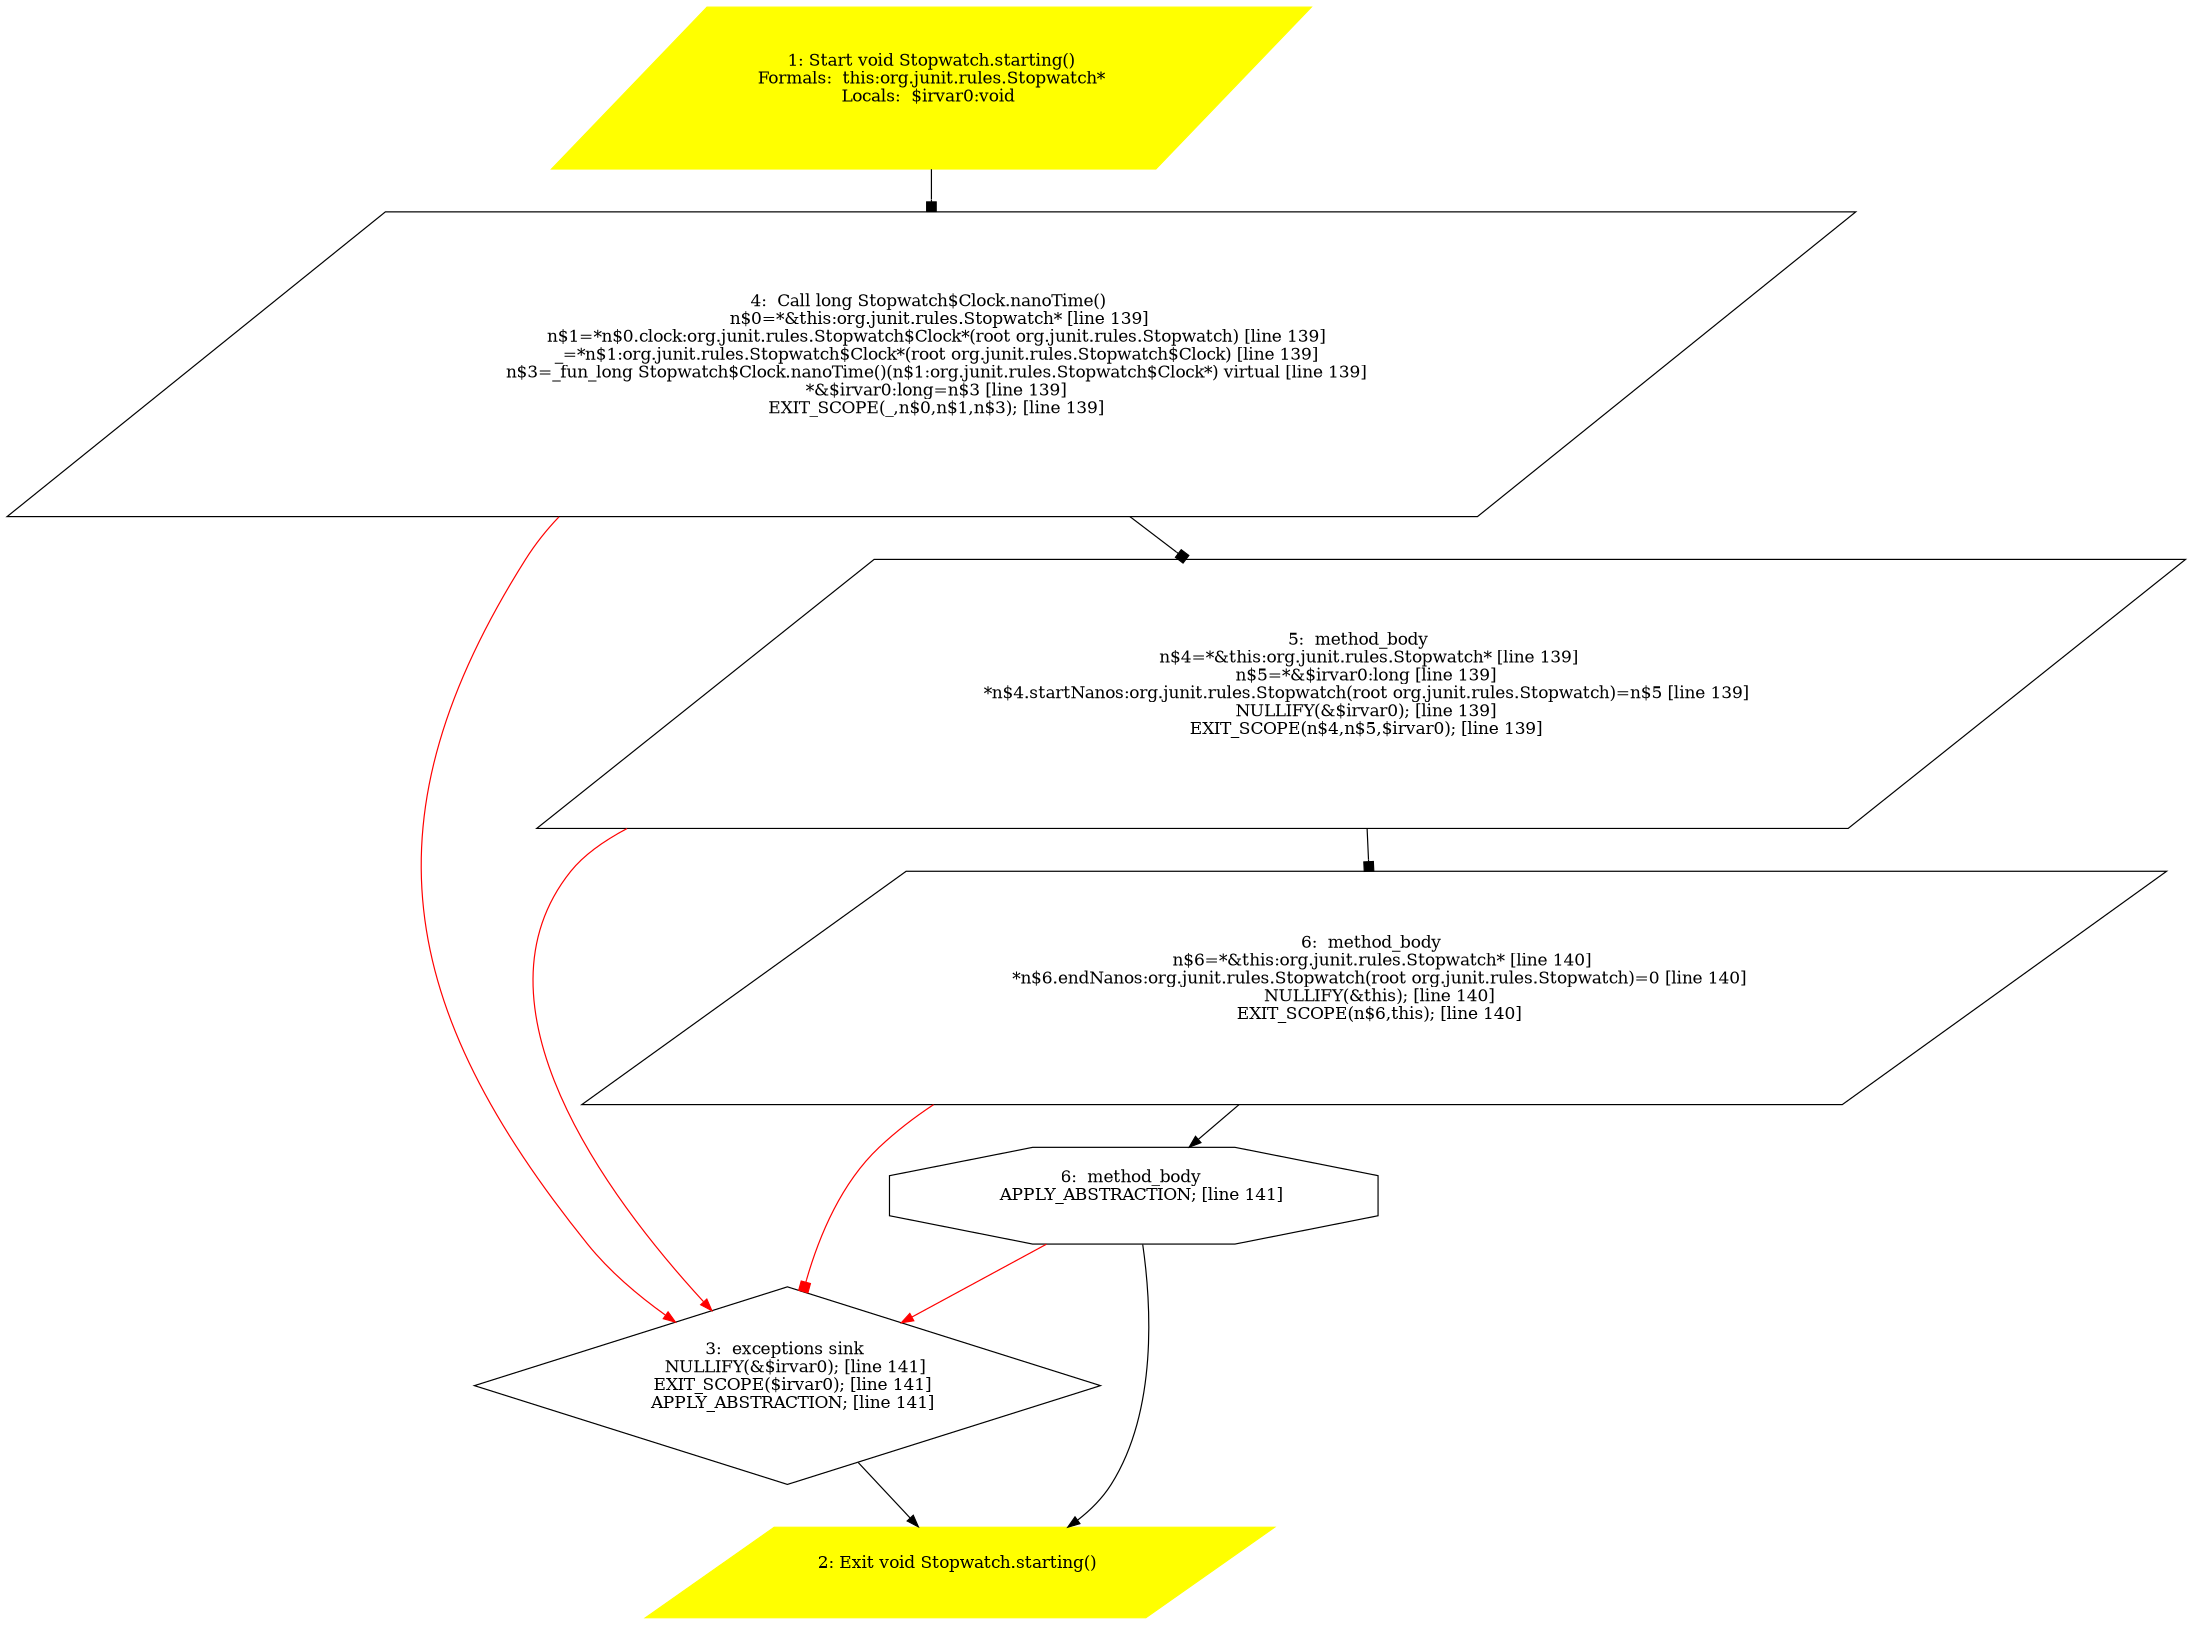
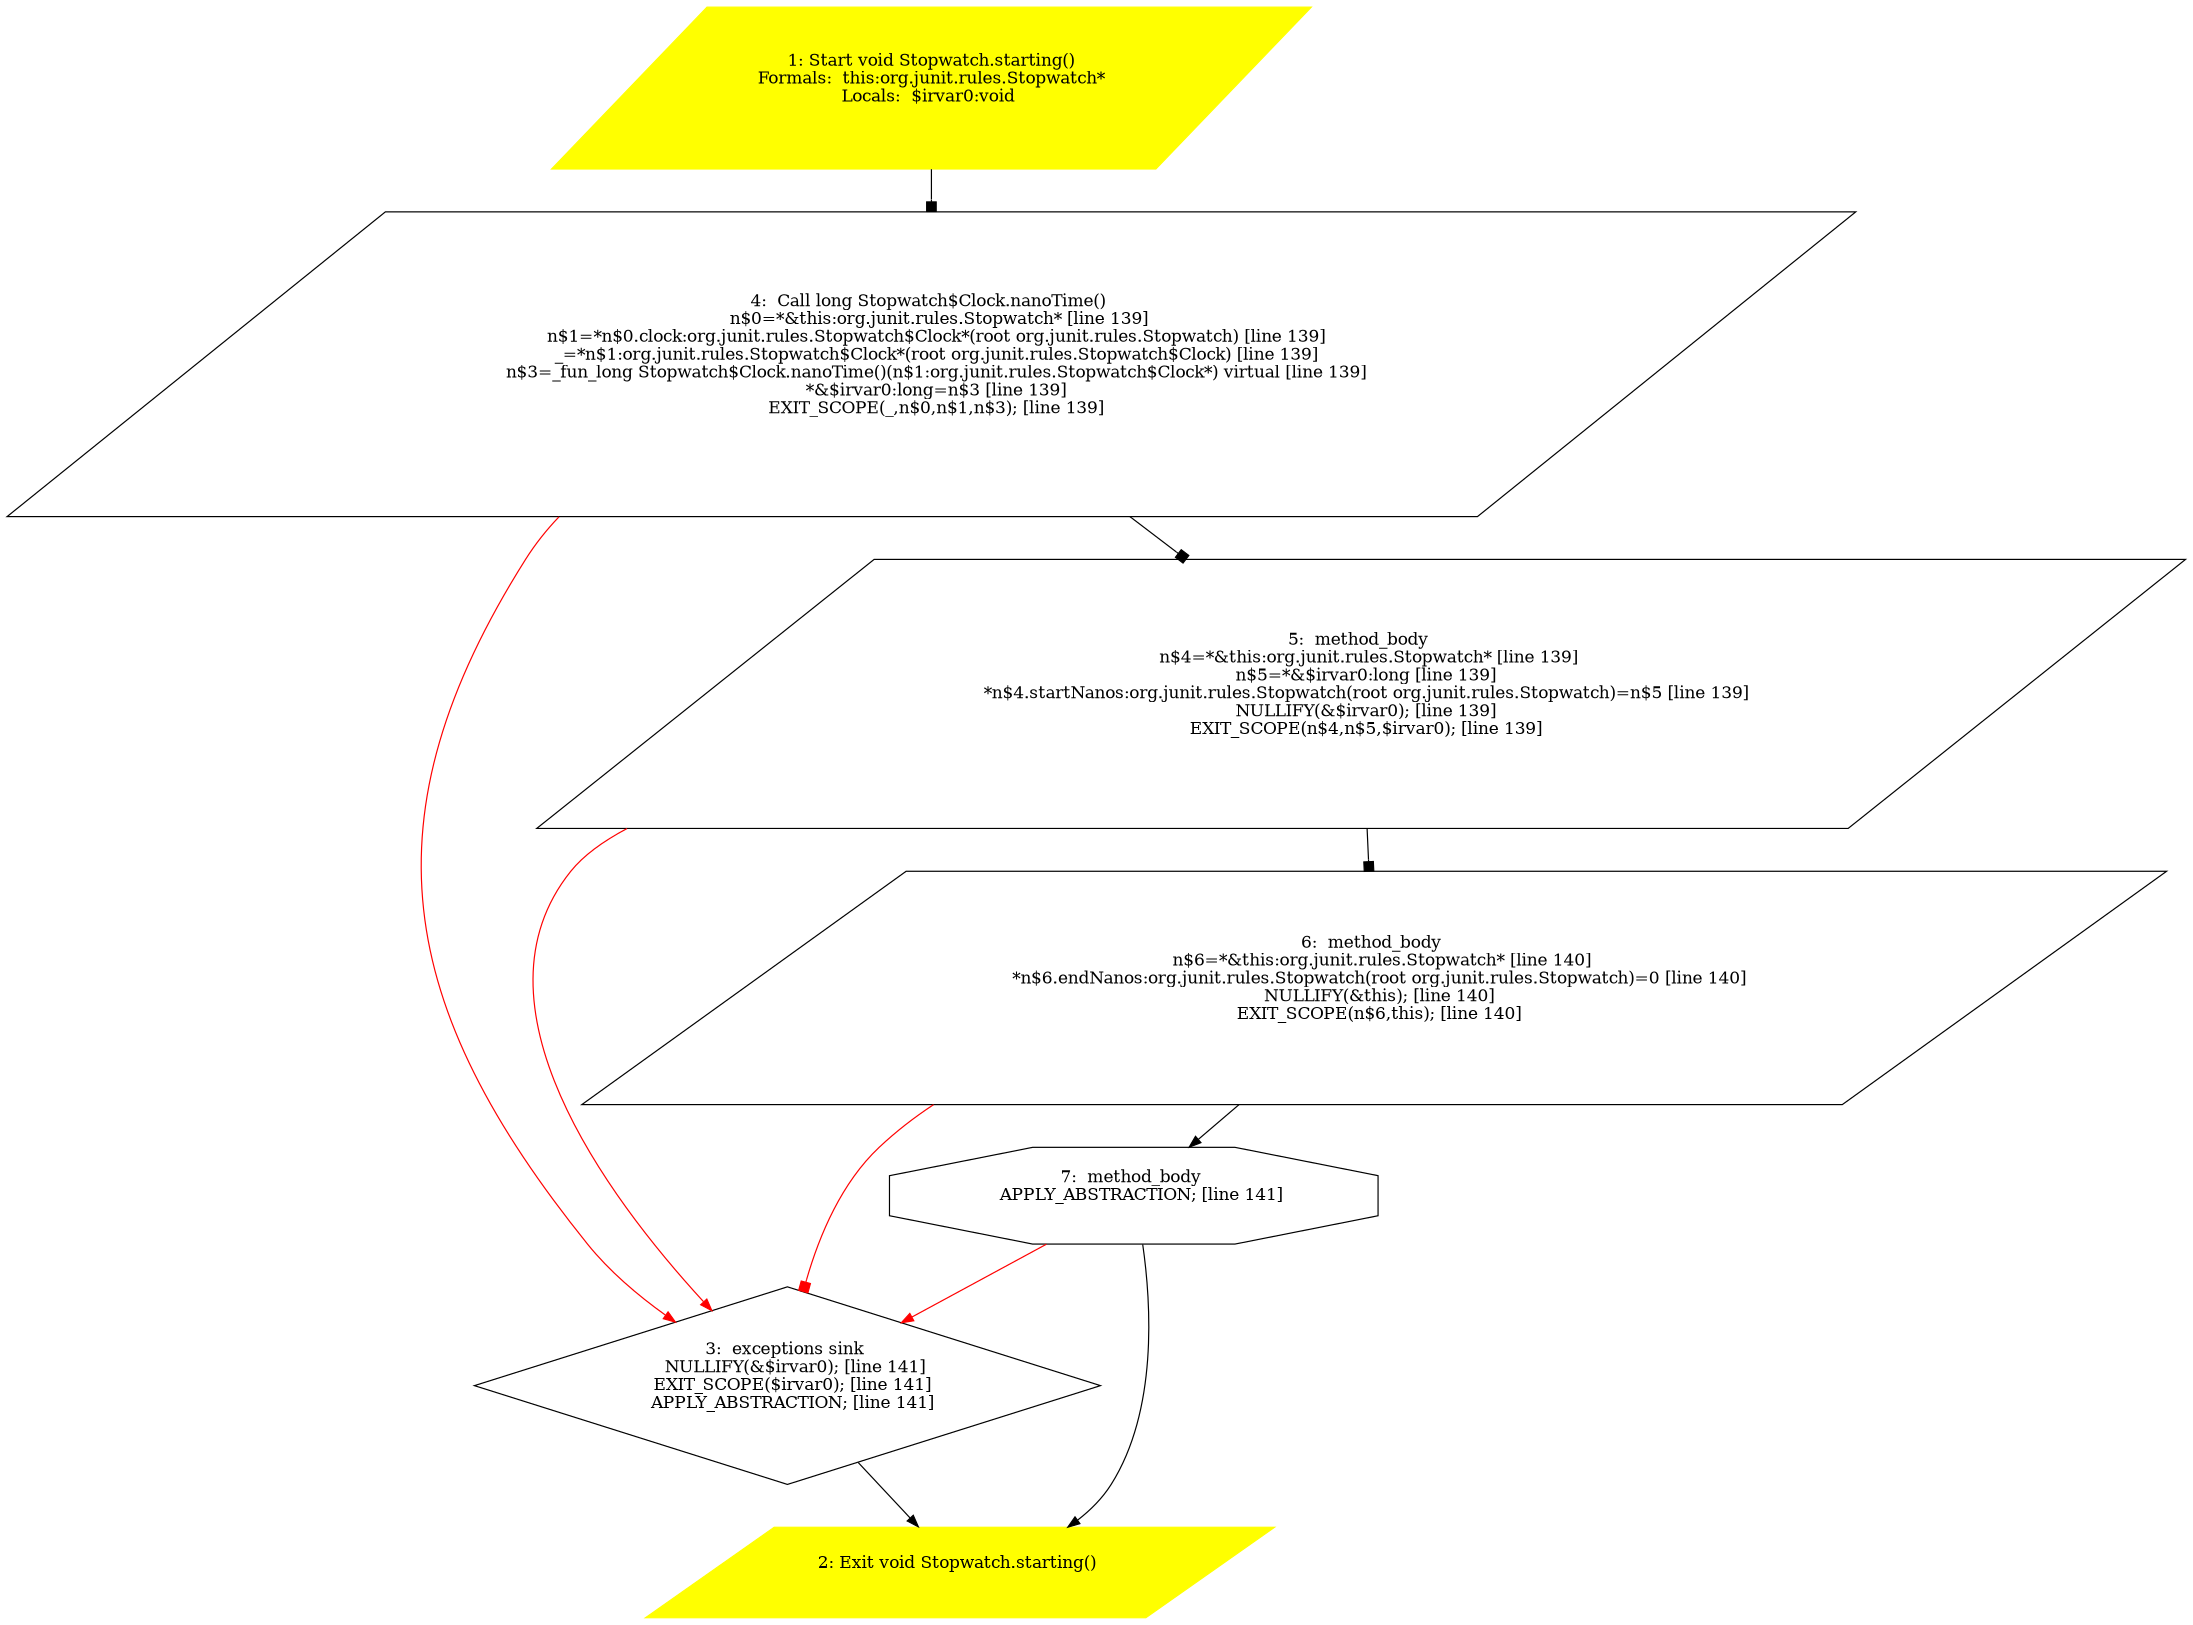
(1134, 1196) -> (1134, 1196)
